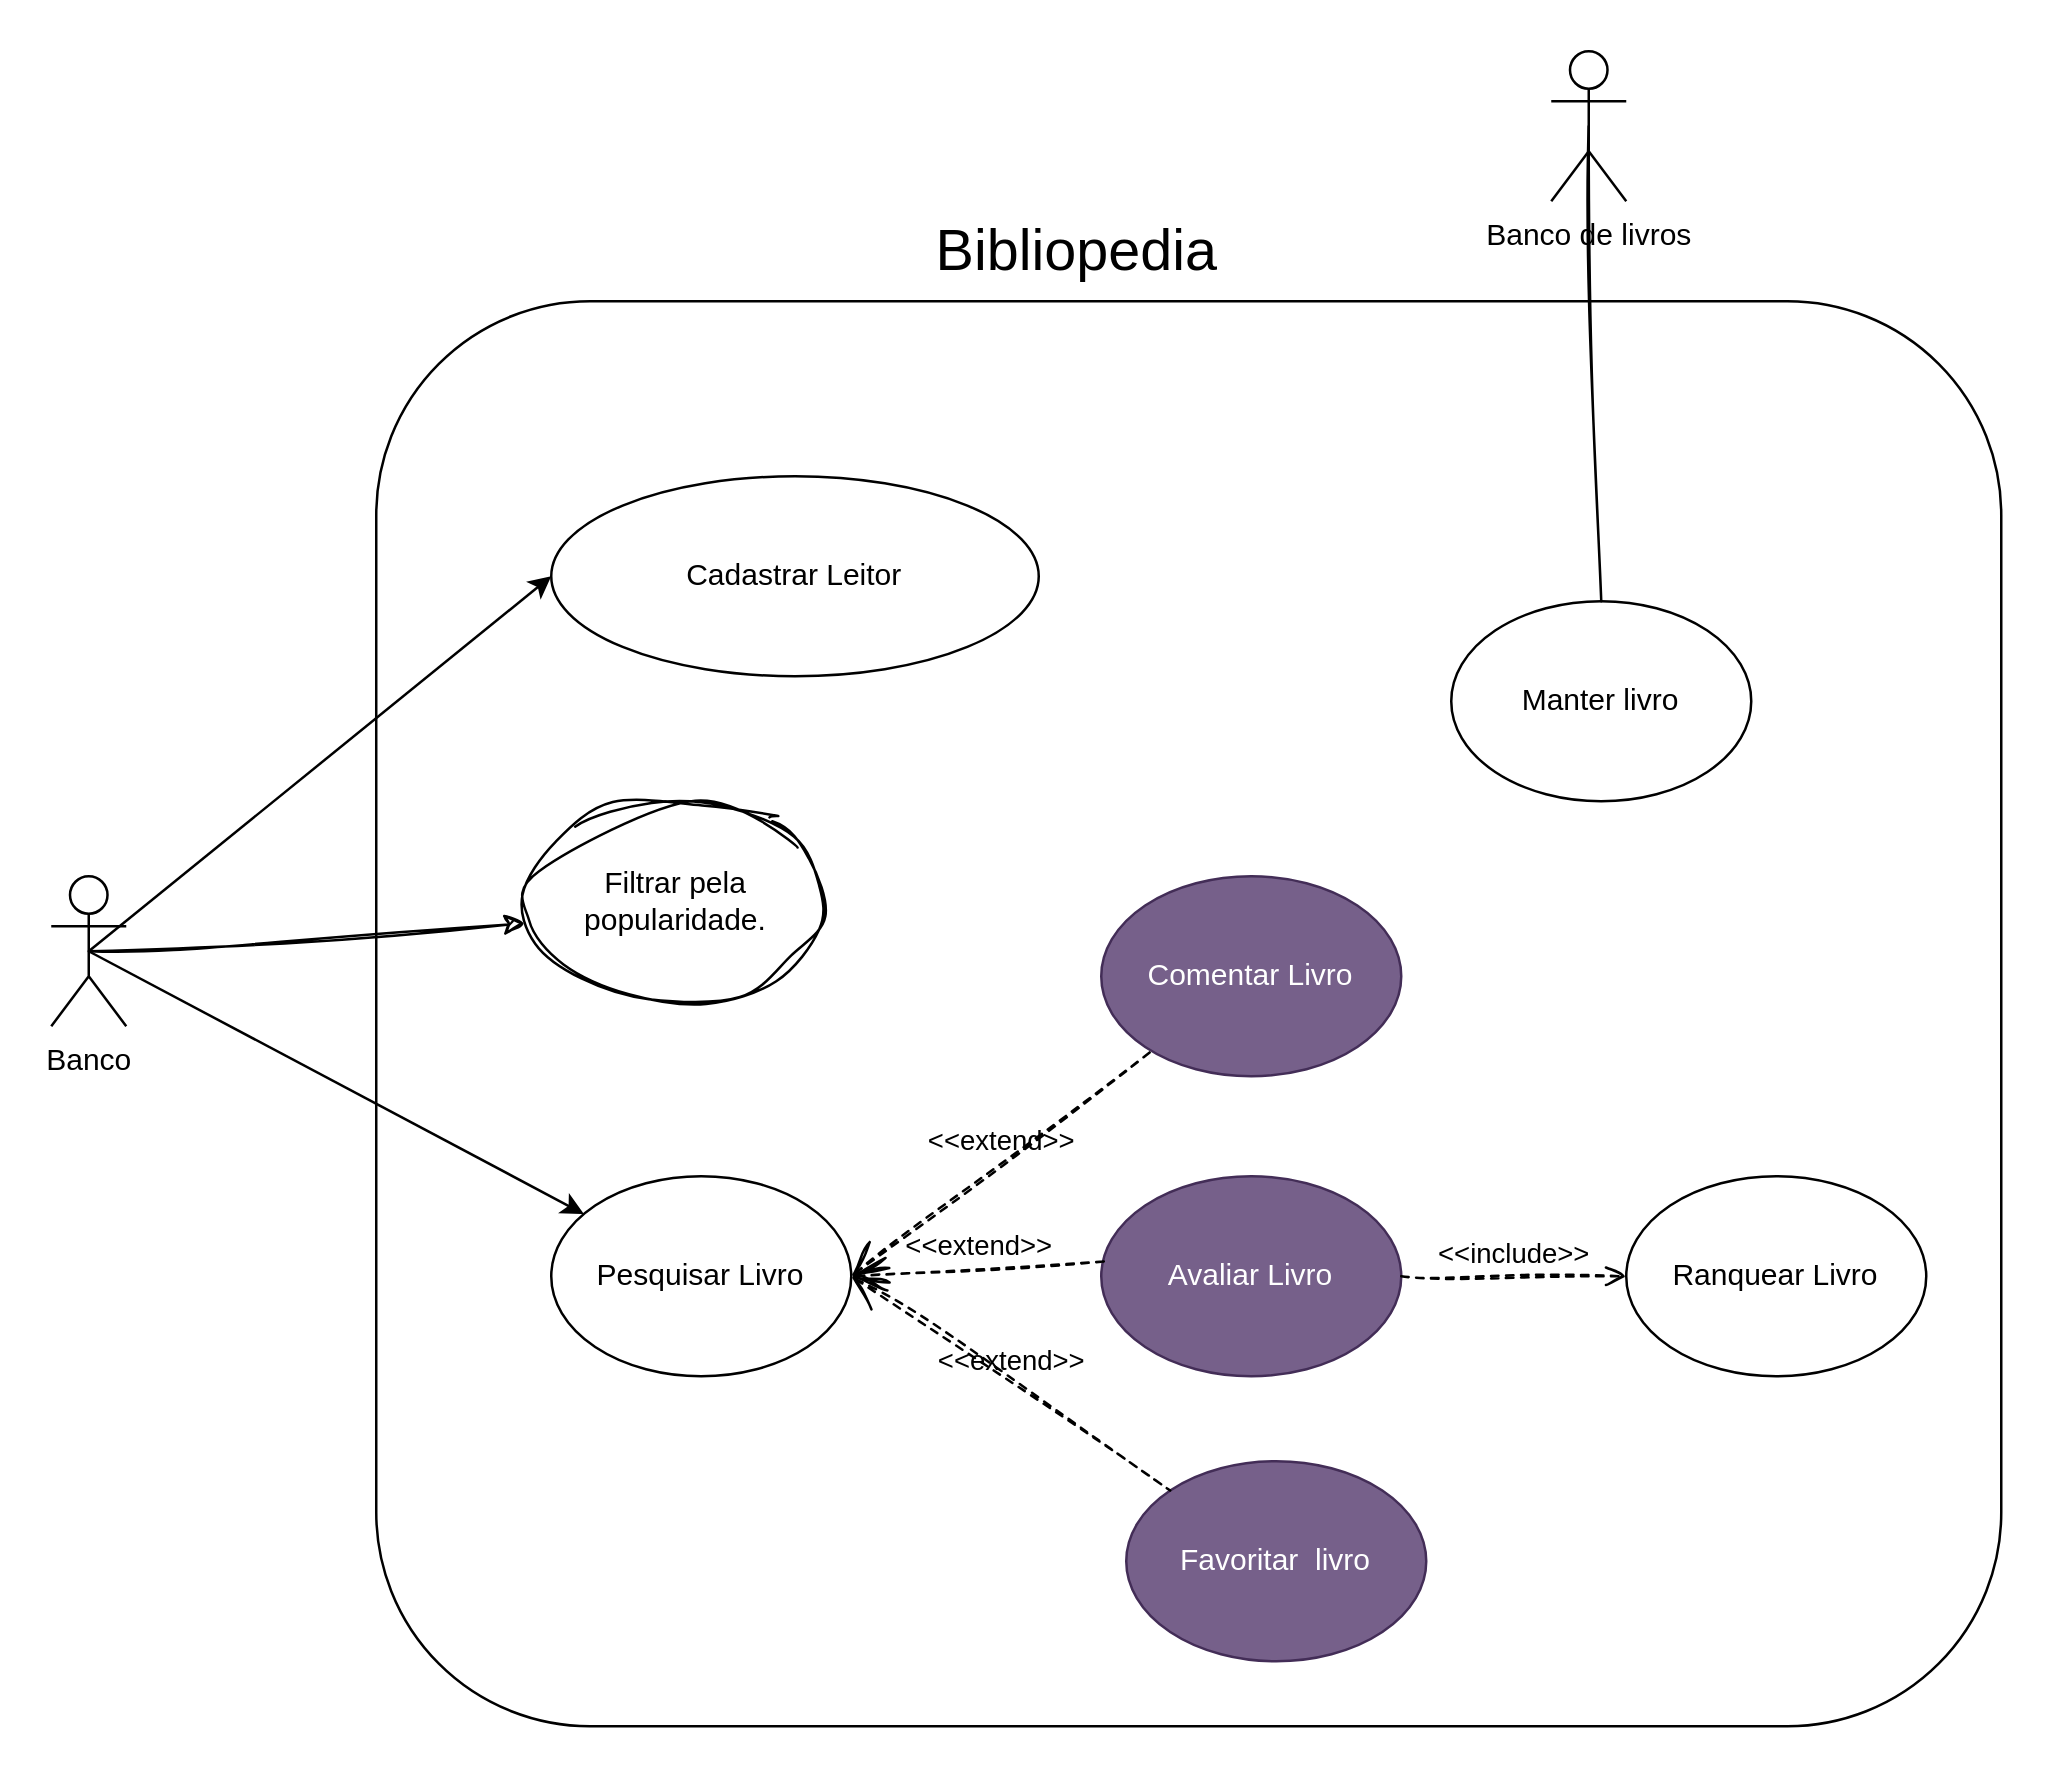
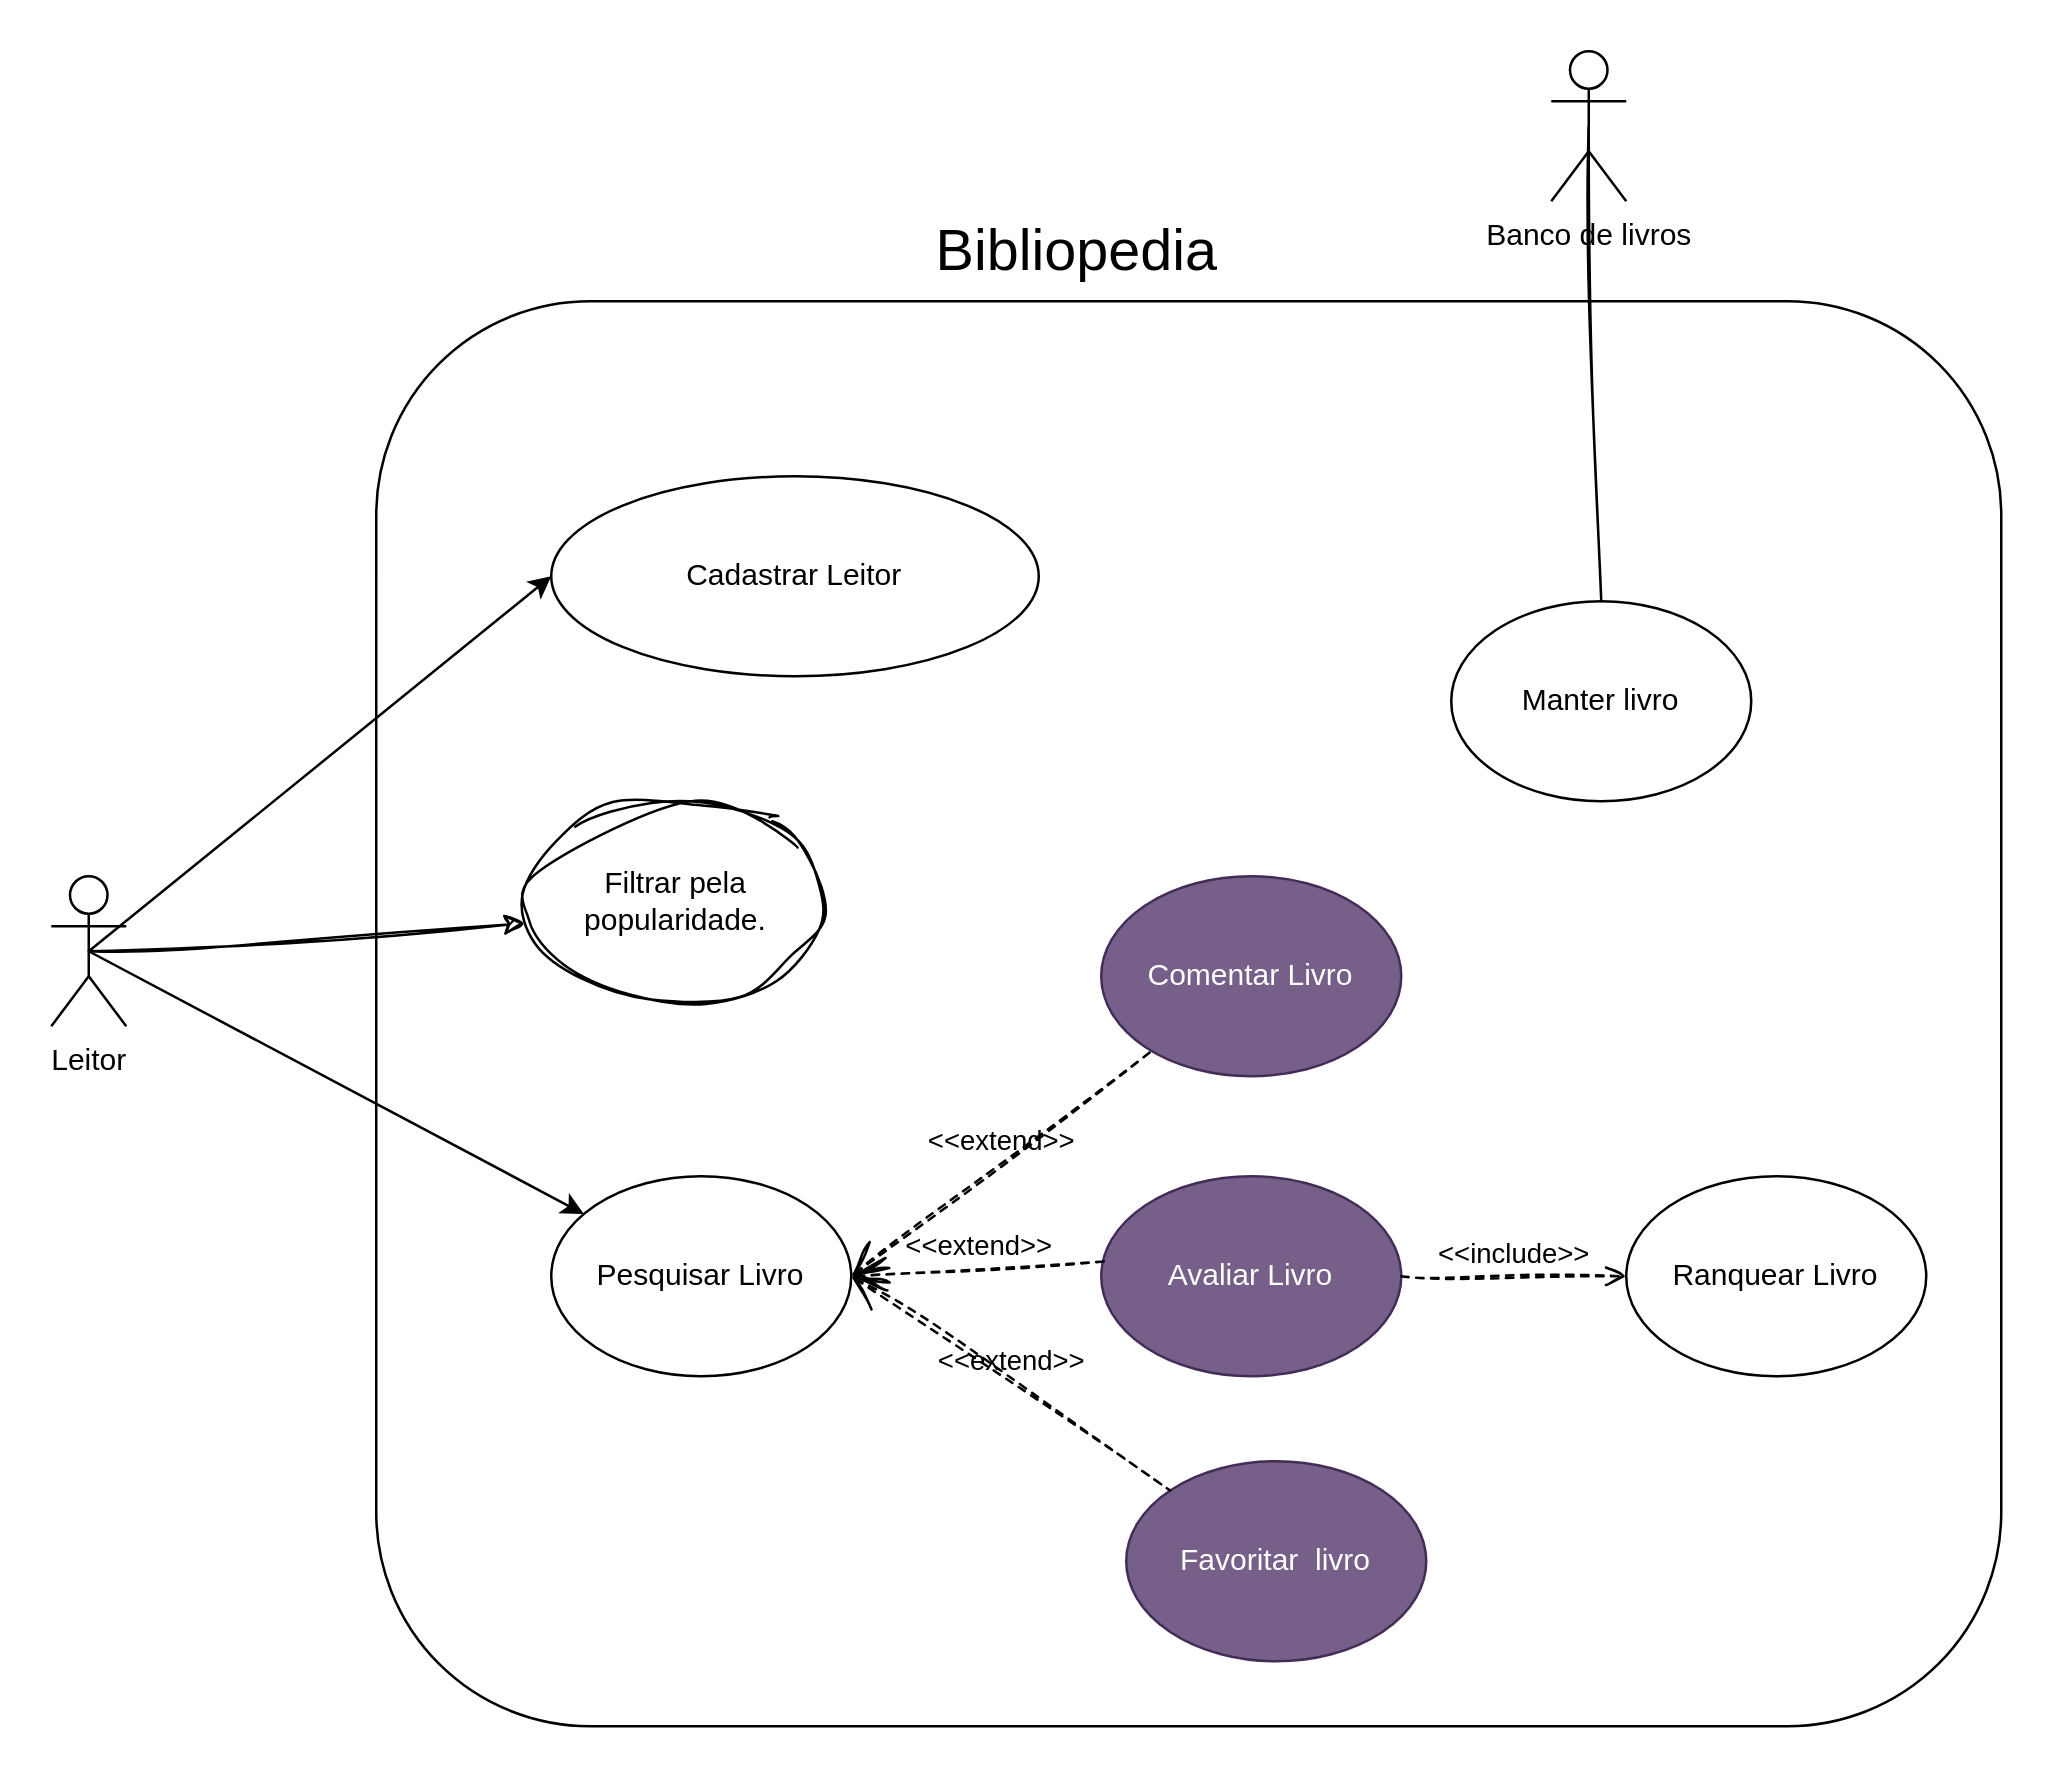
(90, 1062) -> (90, 1062)
